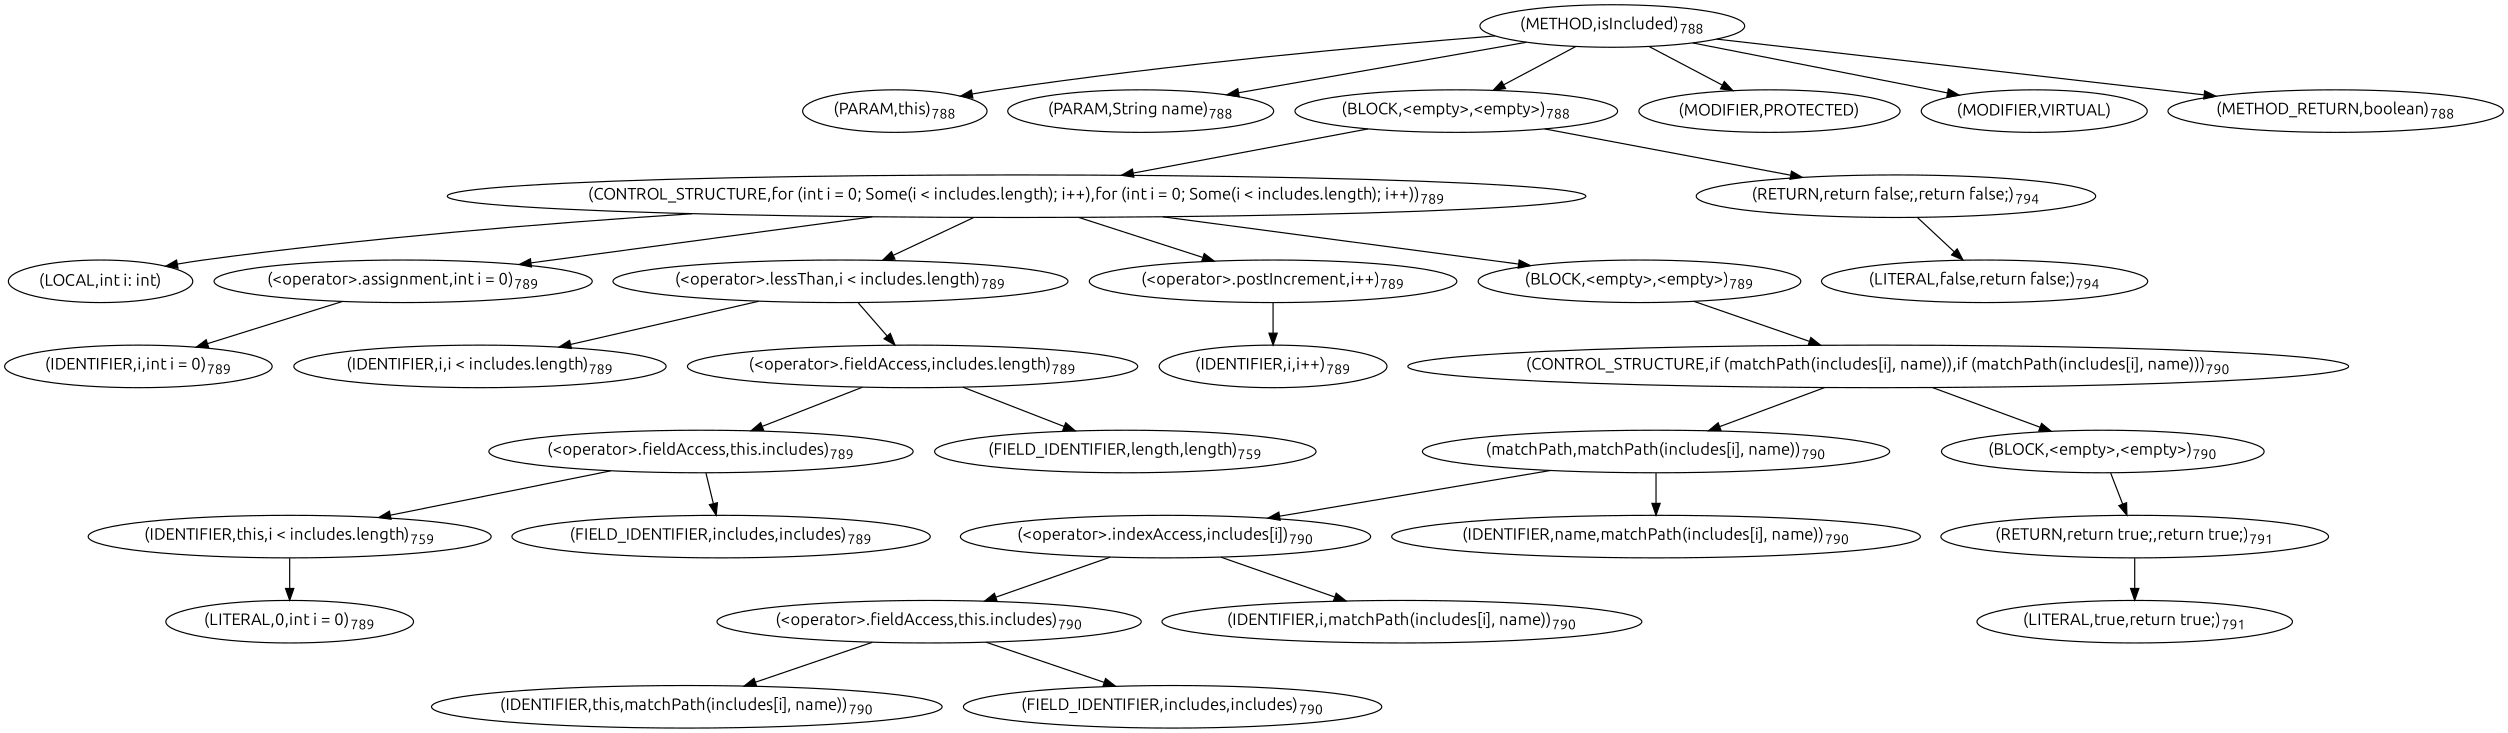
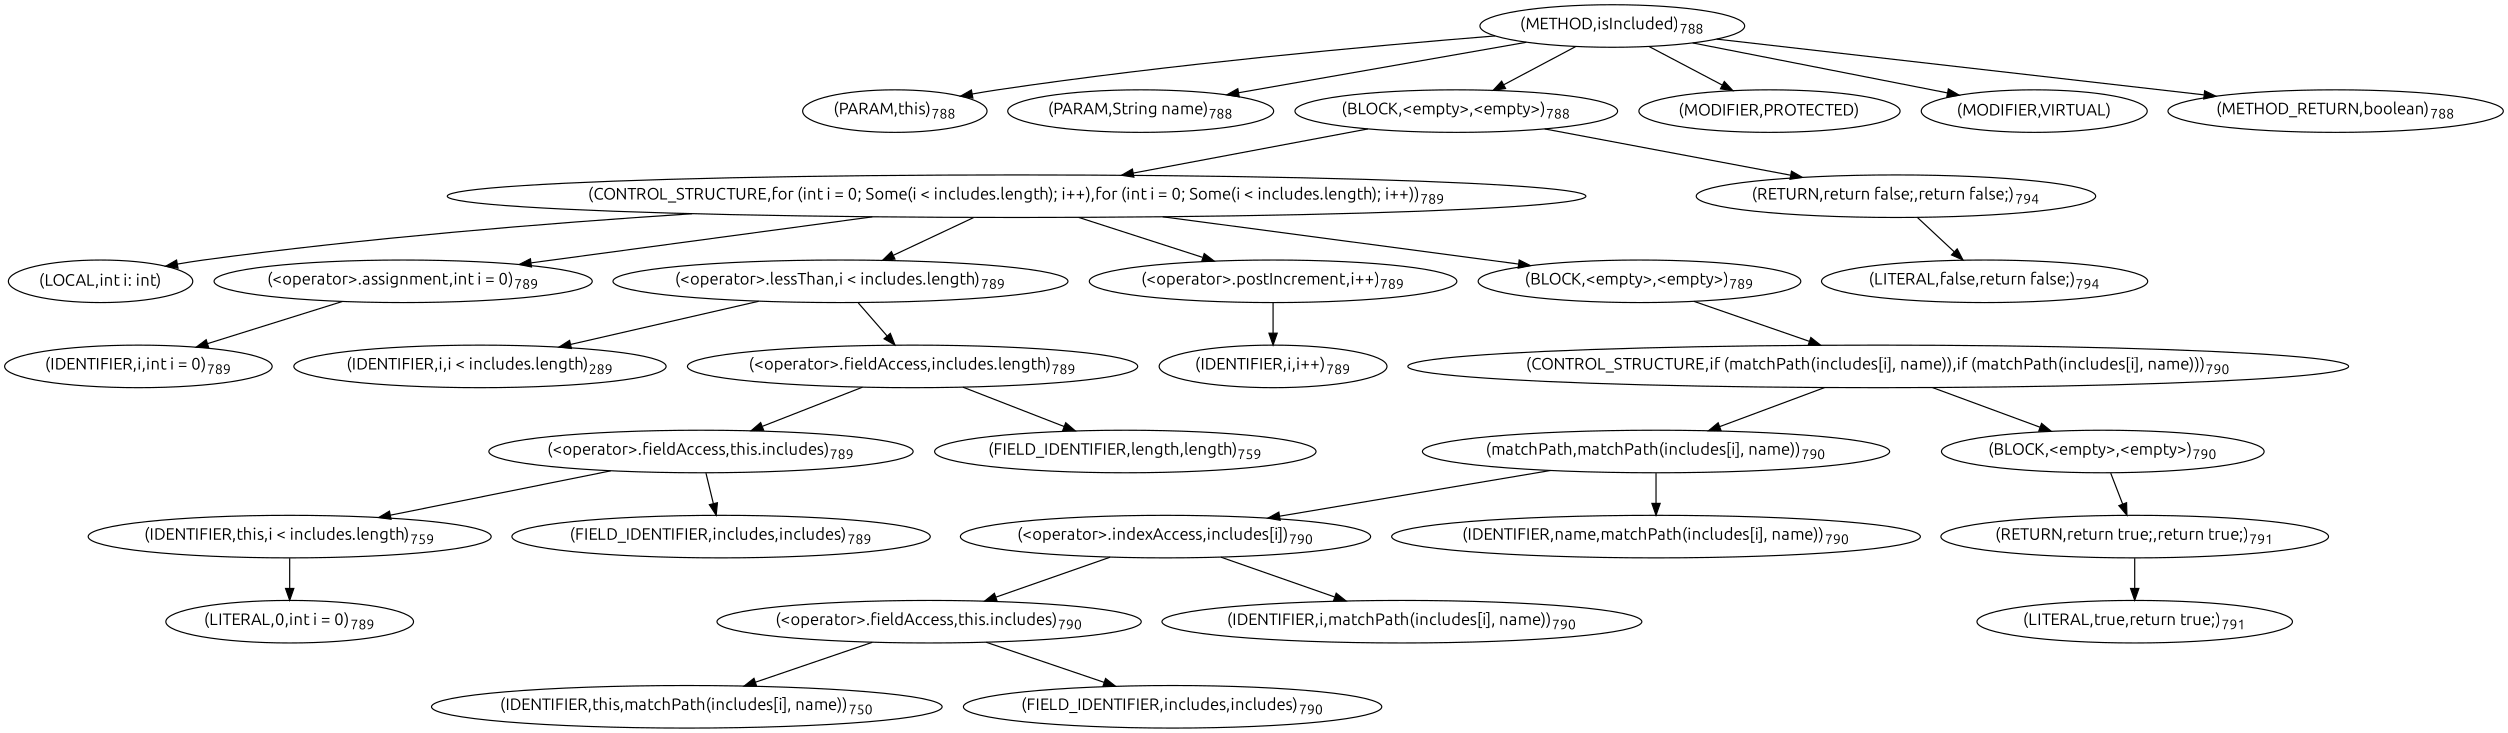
(601, 365) -> (601, 365)
(861, 705) -> (861, 705)
